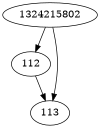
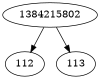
(50, 15) -> (50, 15)
(39, 85) -> none
